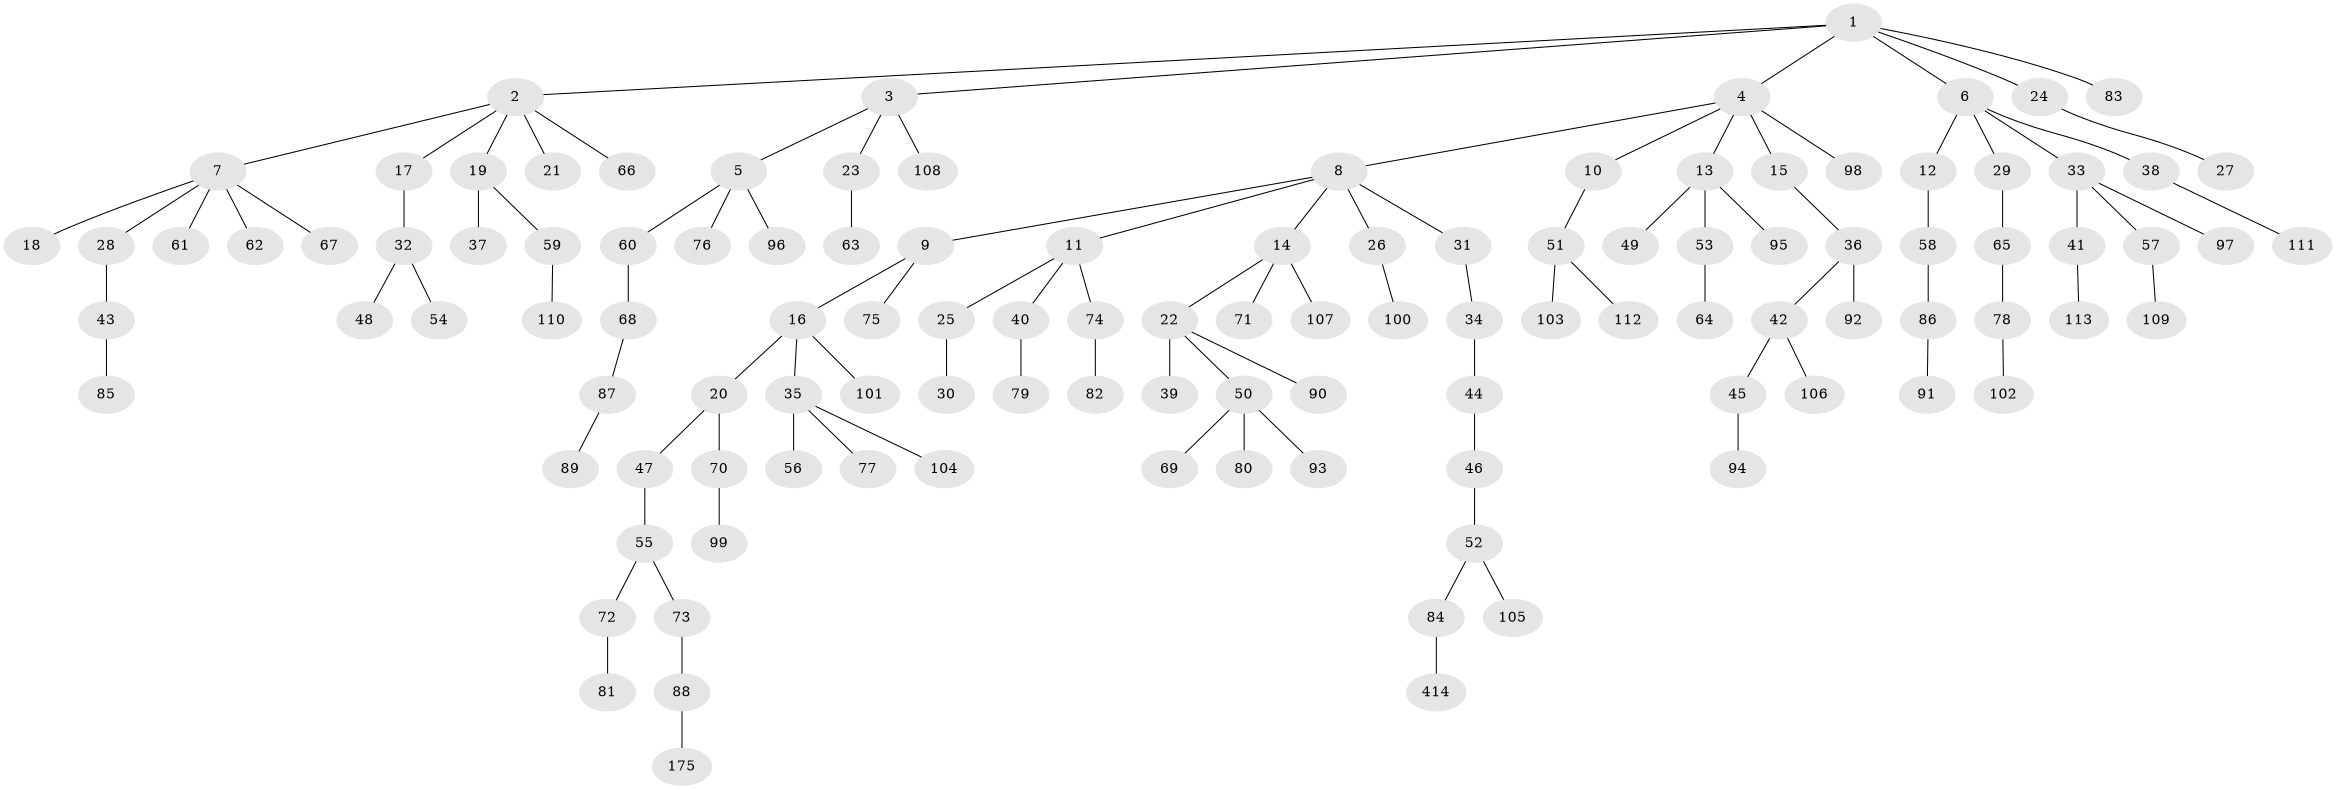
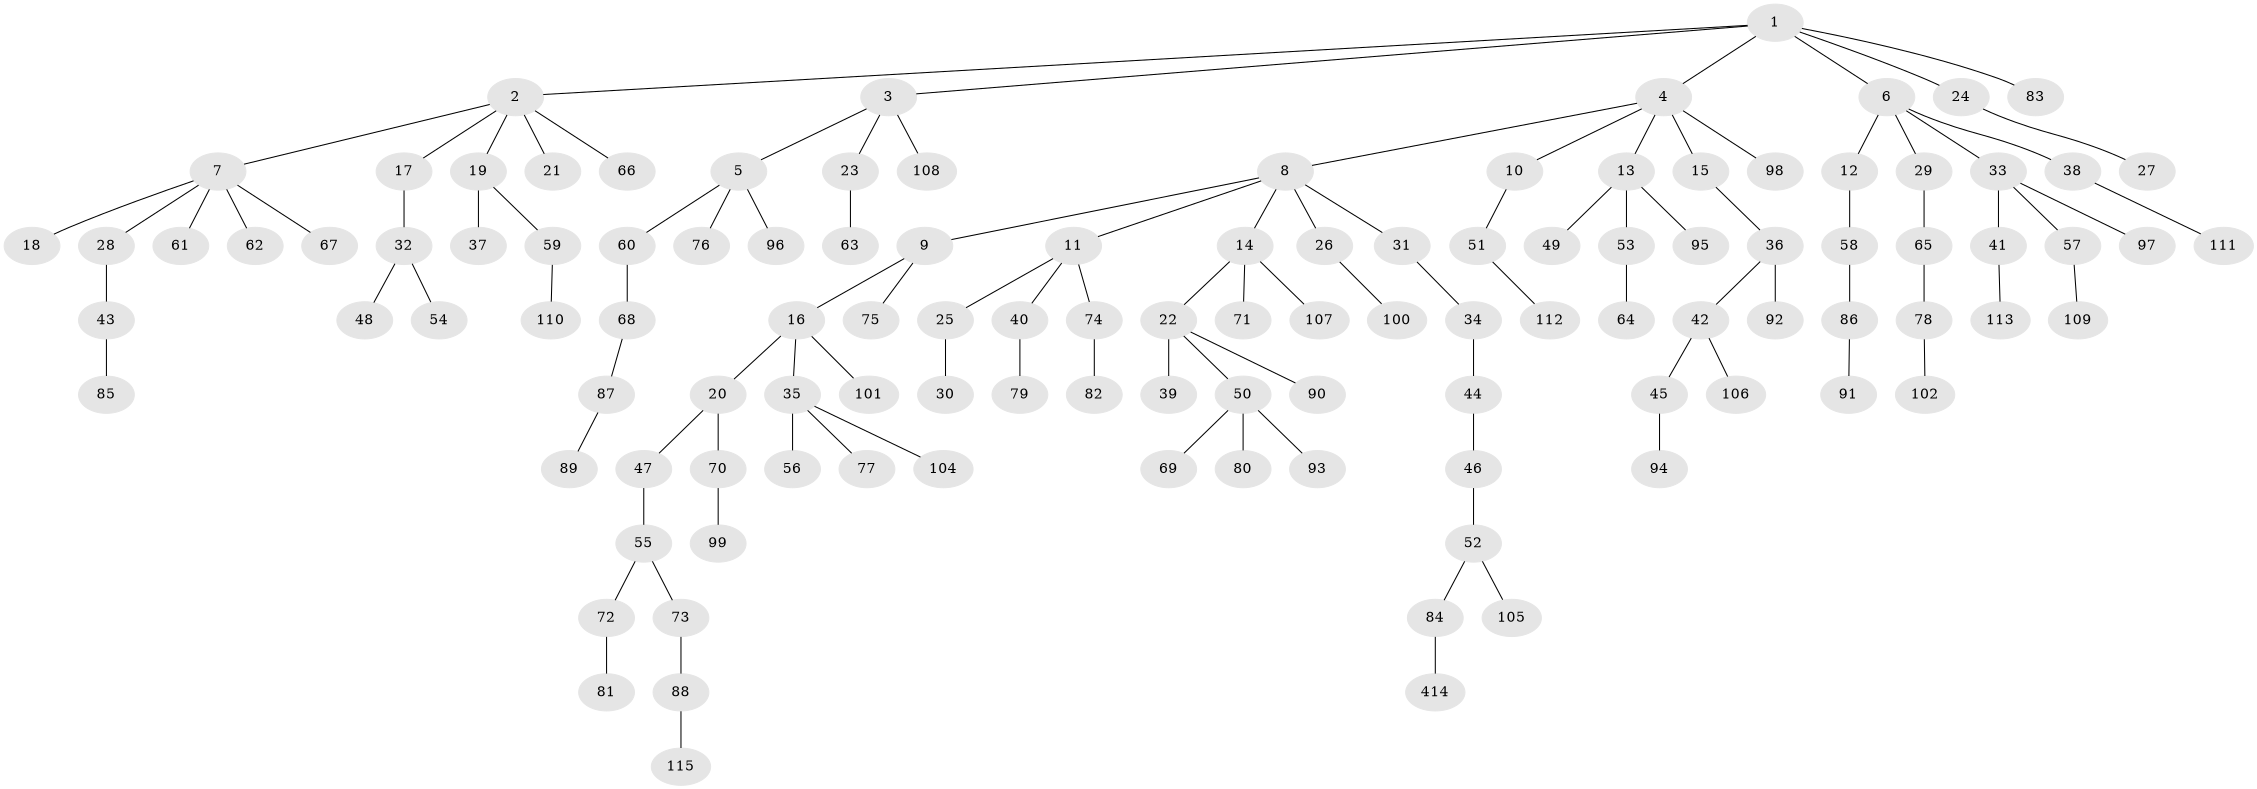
(1551, 320) -> none
(682, 767) -> (681, 767)
